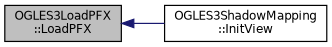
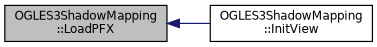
(63, 23) -> (86, 23)
